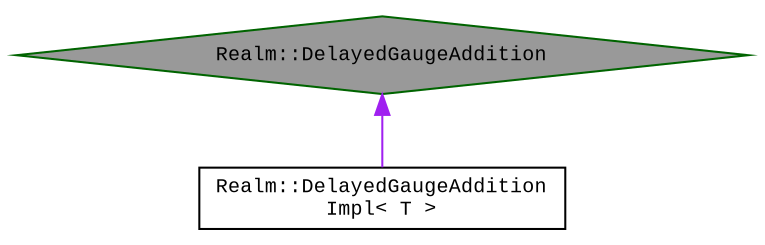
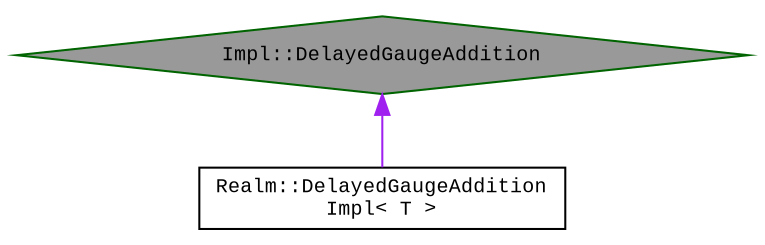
(382, 55) -> (382, 55)
